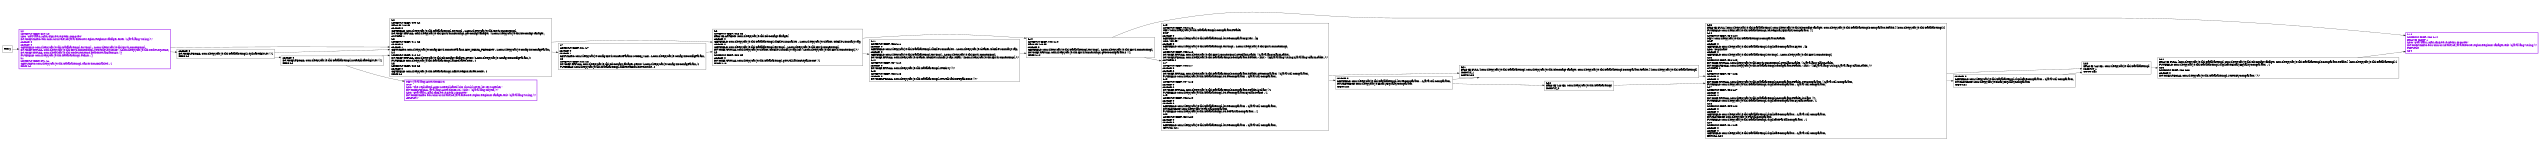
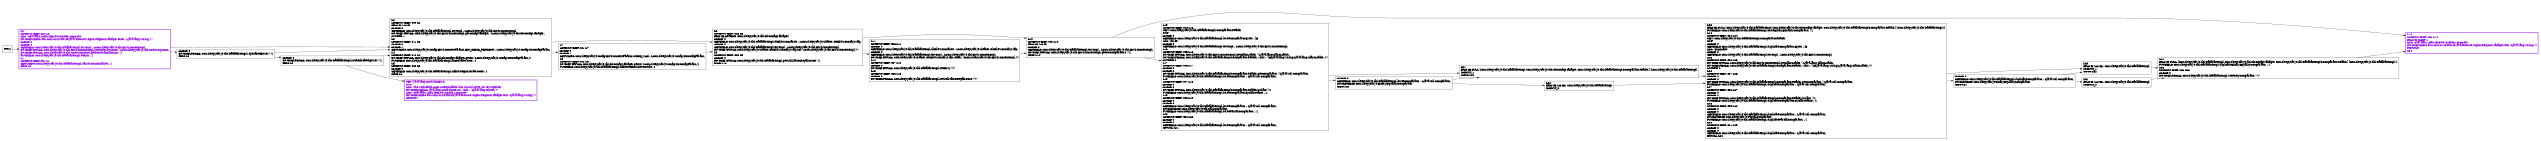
none -> (2116, 82)
